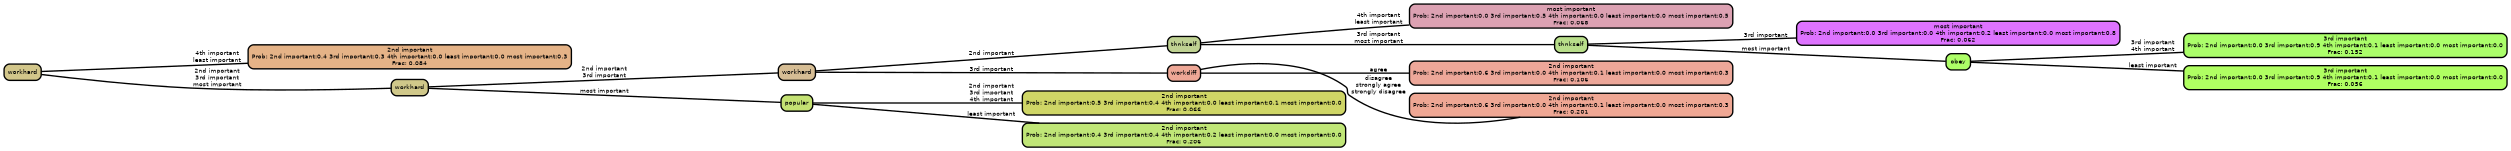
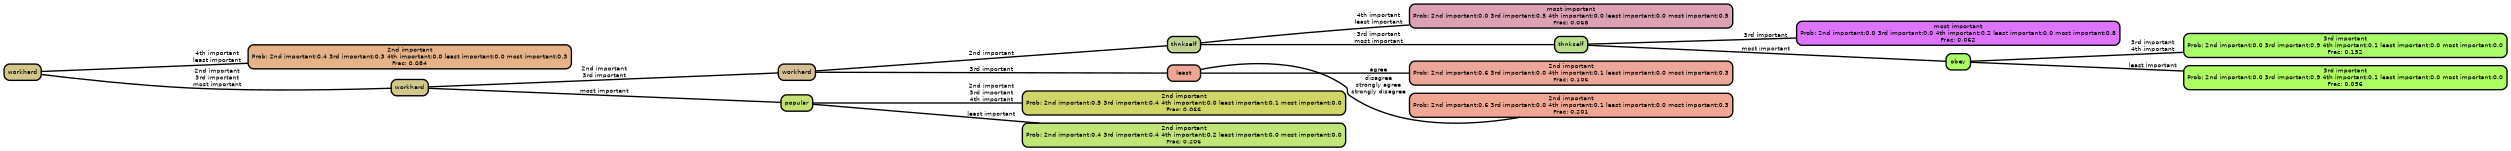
(1184, 73) -> (1184, 73)
